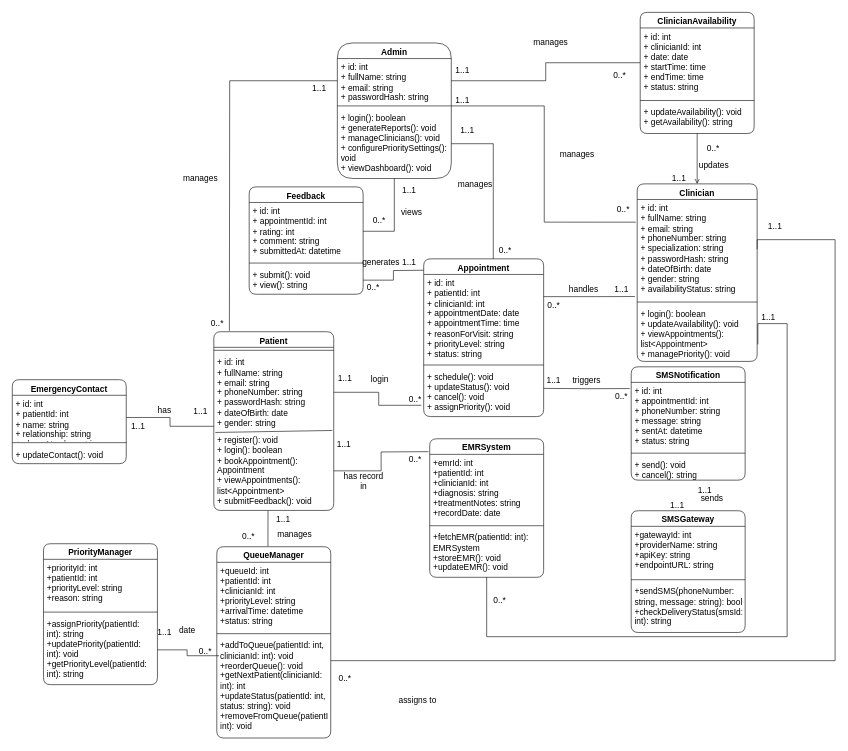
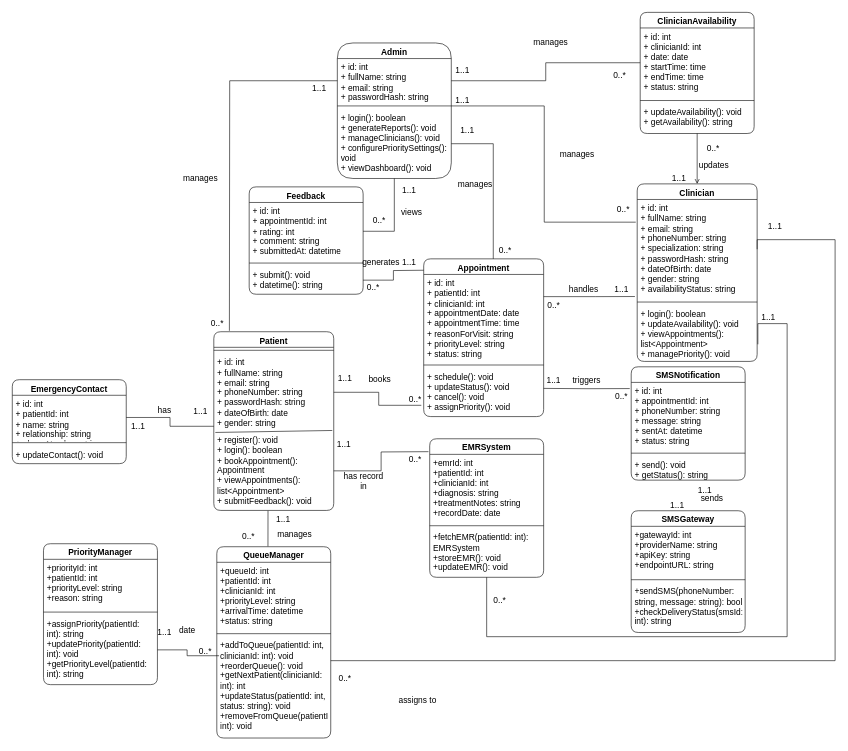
(285, 280) -> (294, 280)
(380, 380) -> (380, 380)
(672, 471) -> (680, 471)
